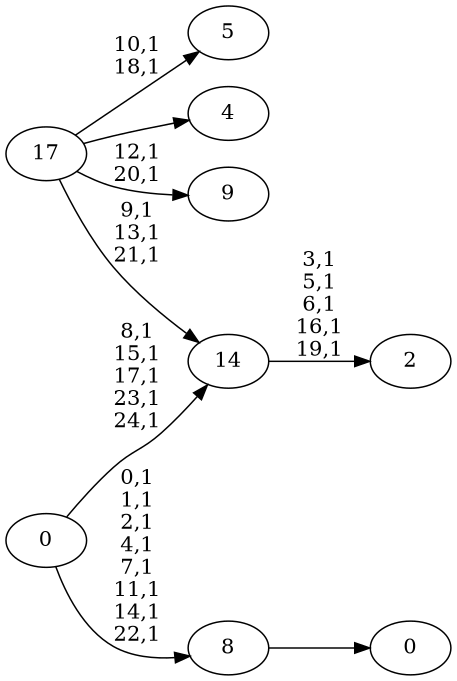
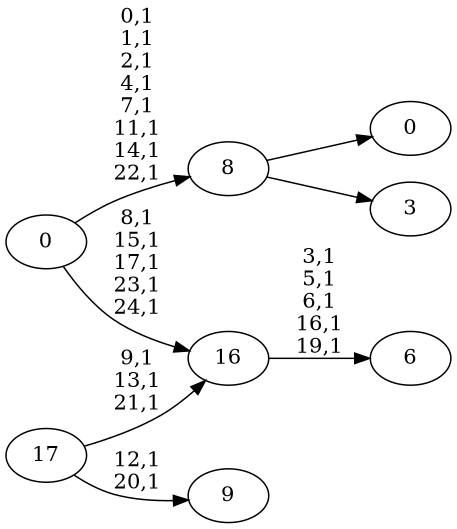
(228, 33) -> none
(228, 113) -> none
none -> (411, 209)
(228, 361) -> (228, 358)
(411, 361) -> (411, 358)
